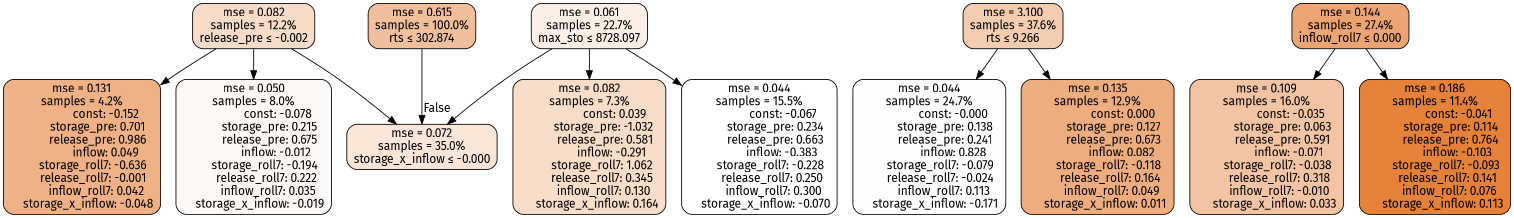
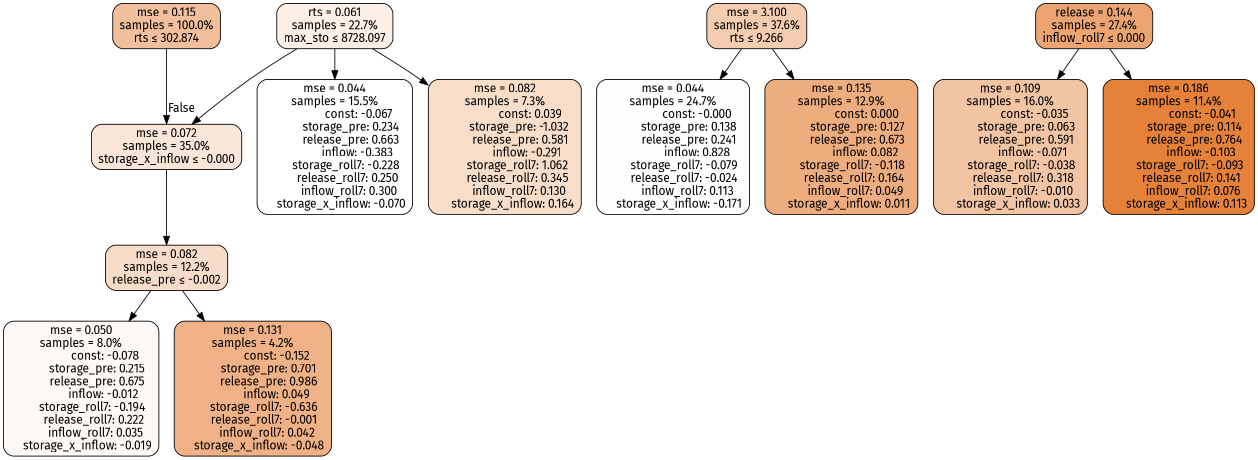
(422, 26) -> (167, 26)
(589, 26) -> (335, 26)
(1350, 26) -> (1094, 26)
(342, 82) -> (167, 203)
